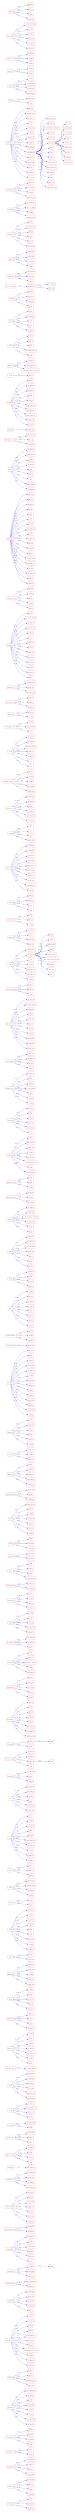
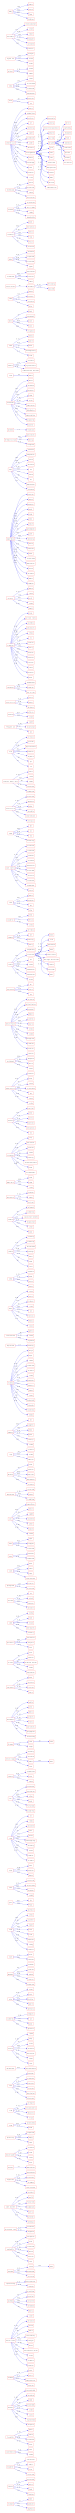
(31, 1697) -> none
(20, 2017) -> (21, 2016)
